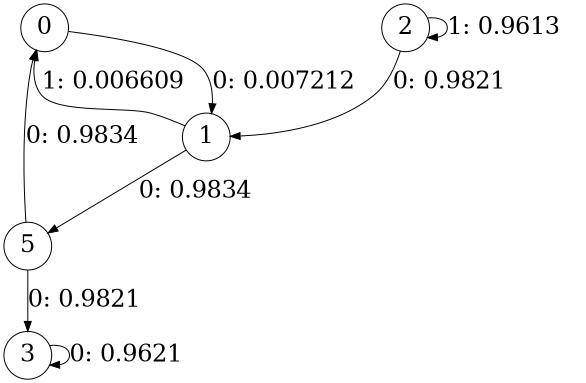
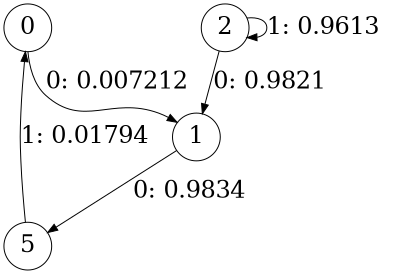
(95, 109) -> none
(93, 137) -> (92, 137)
(28, 355) -> none
